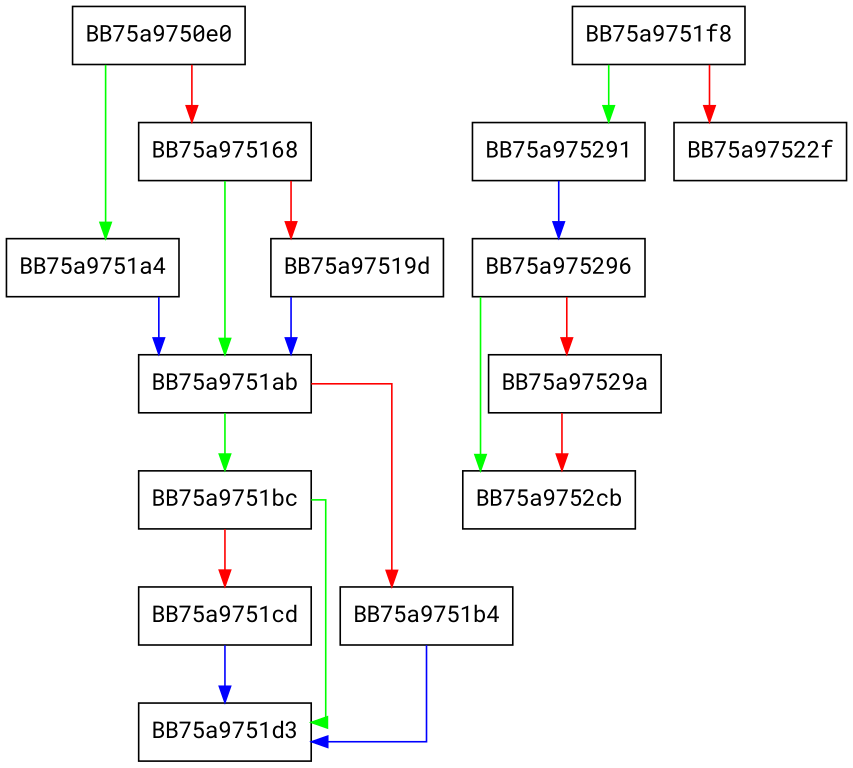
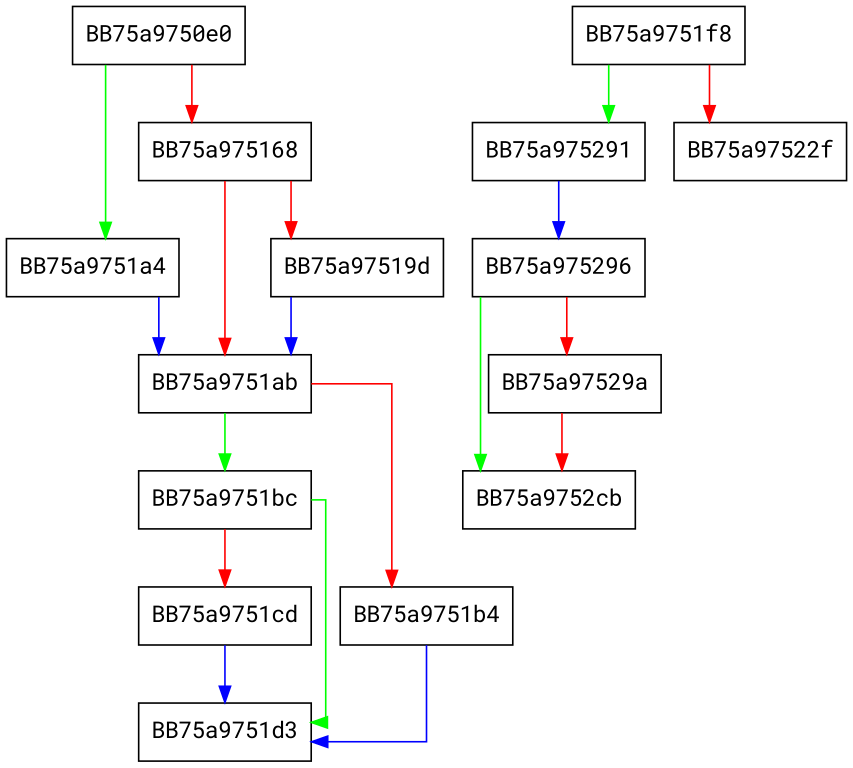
(225, 260) -> (225, 260)
